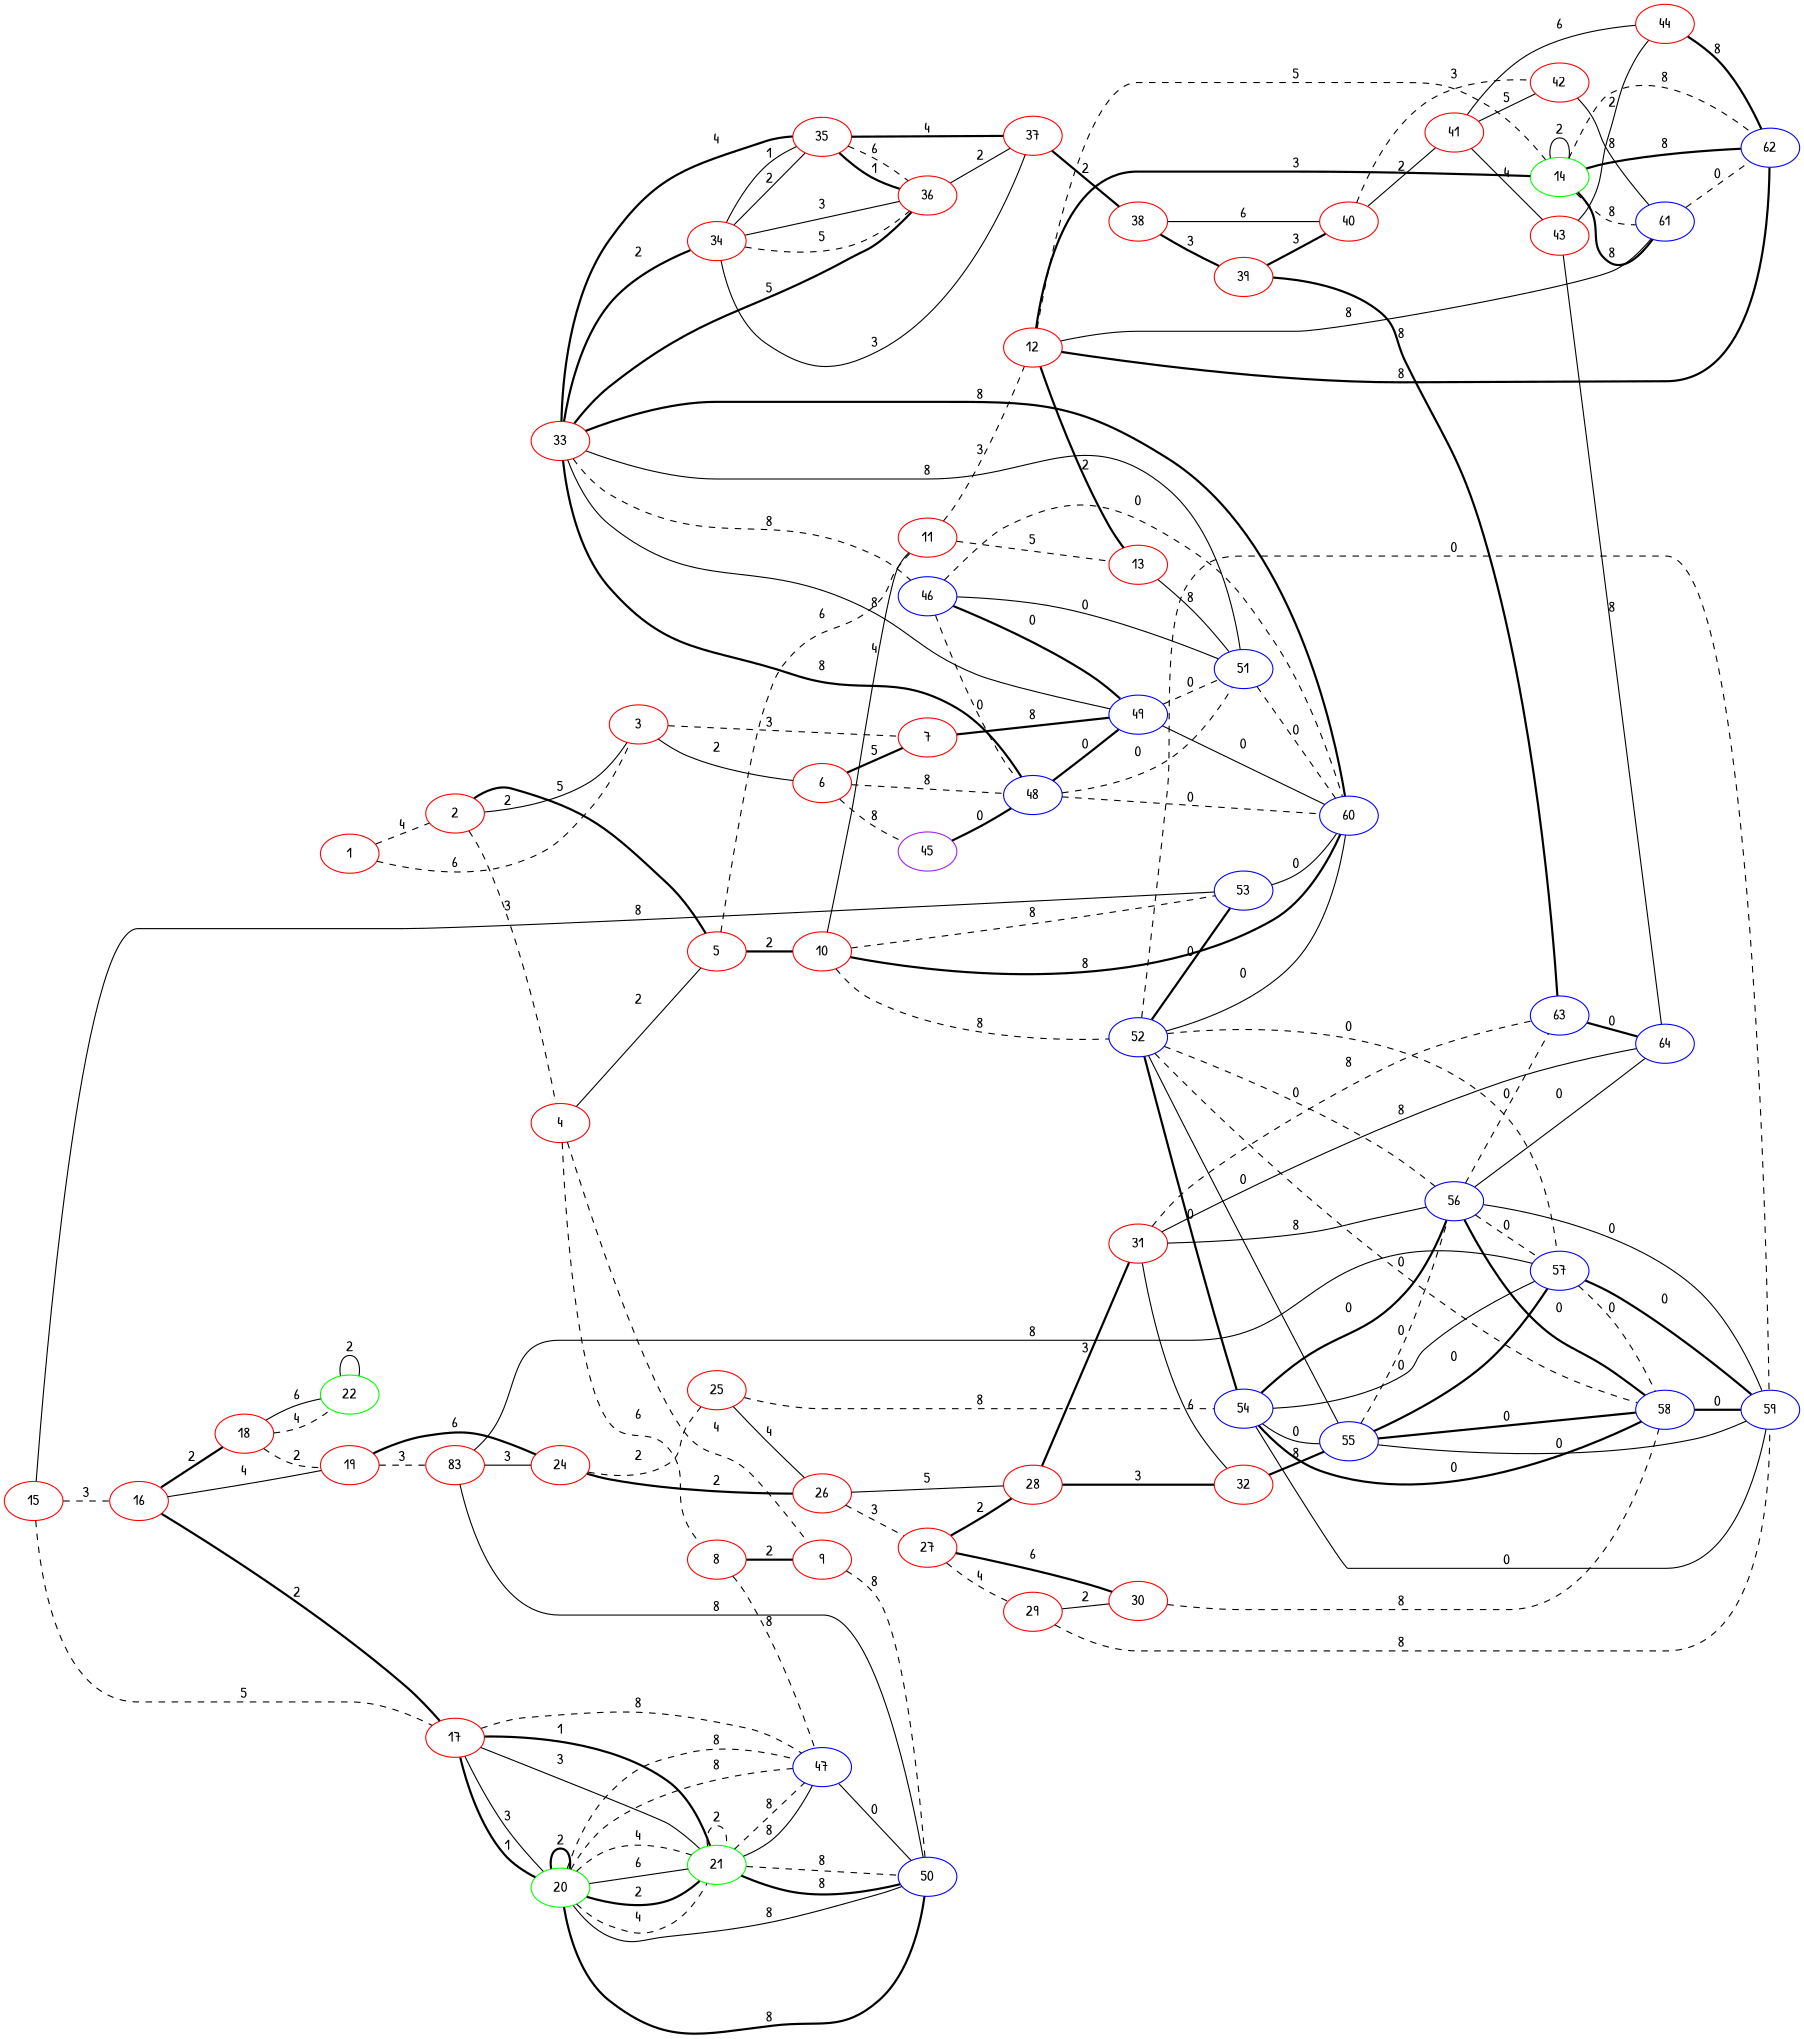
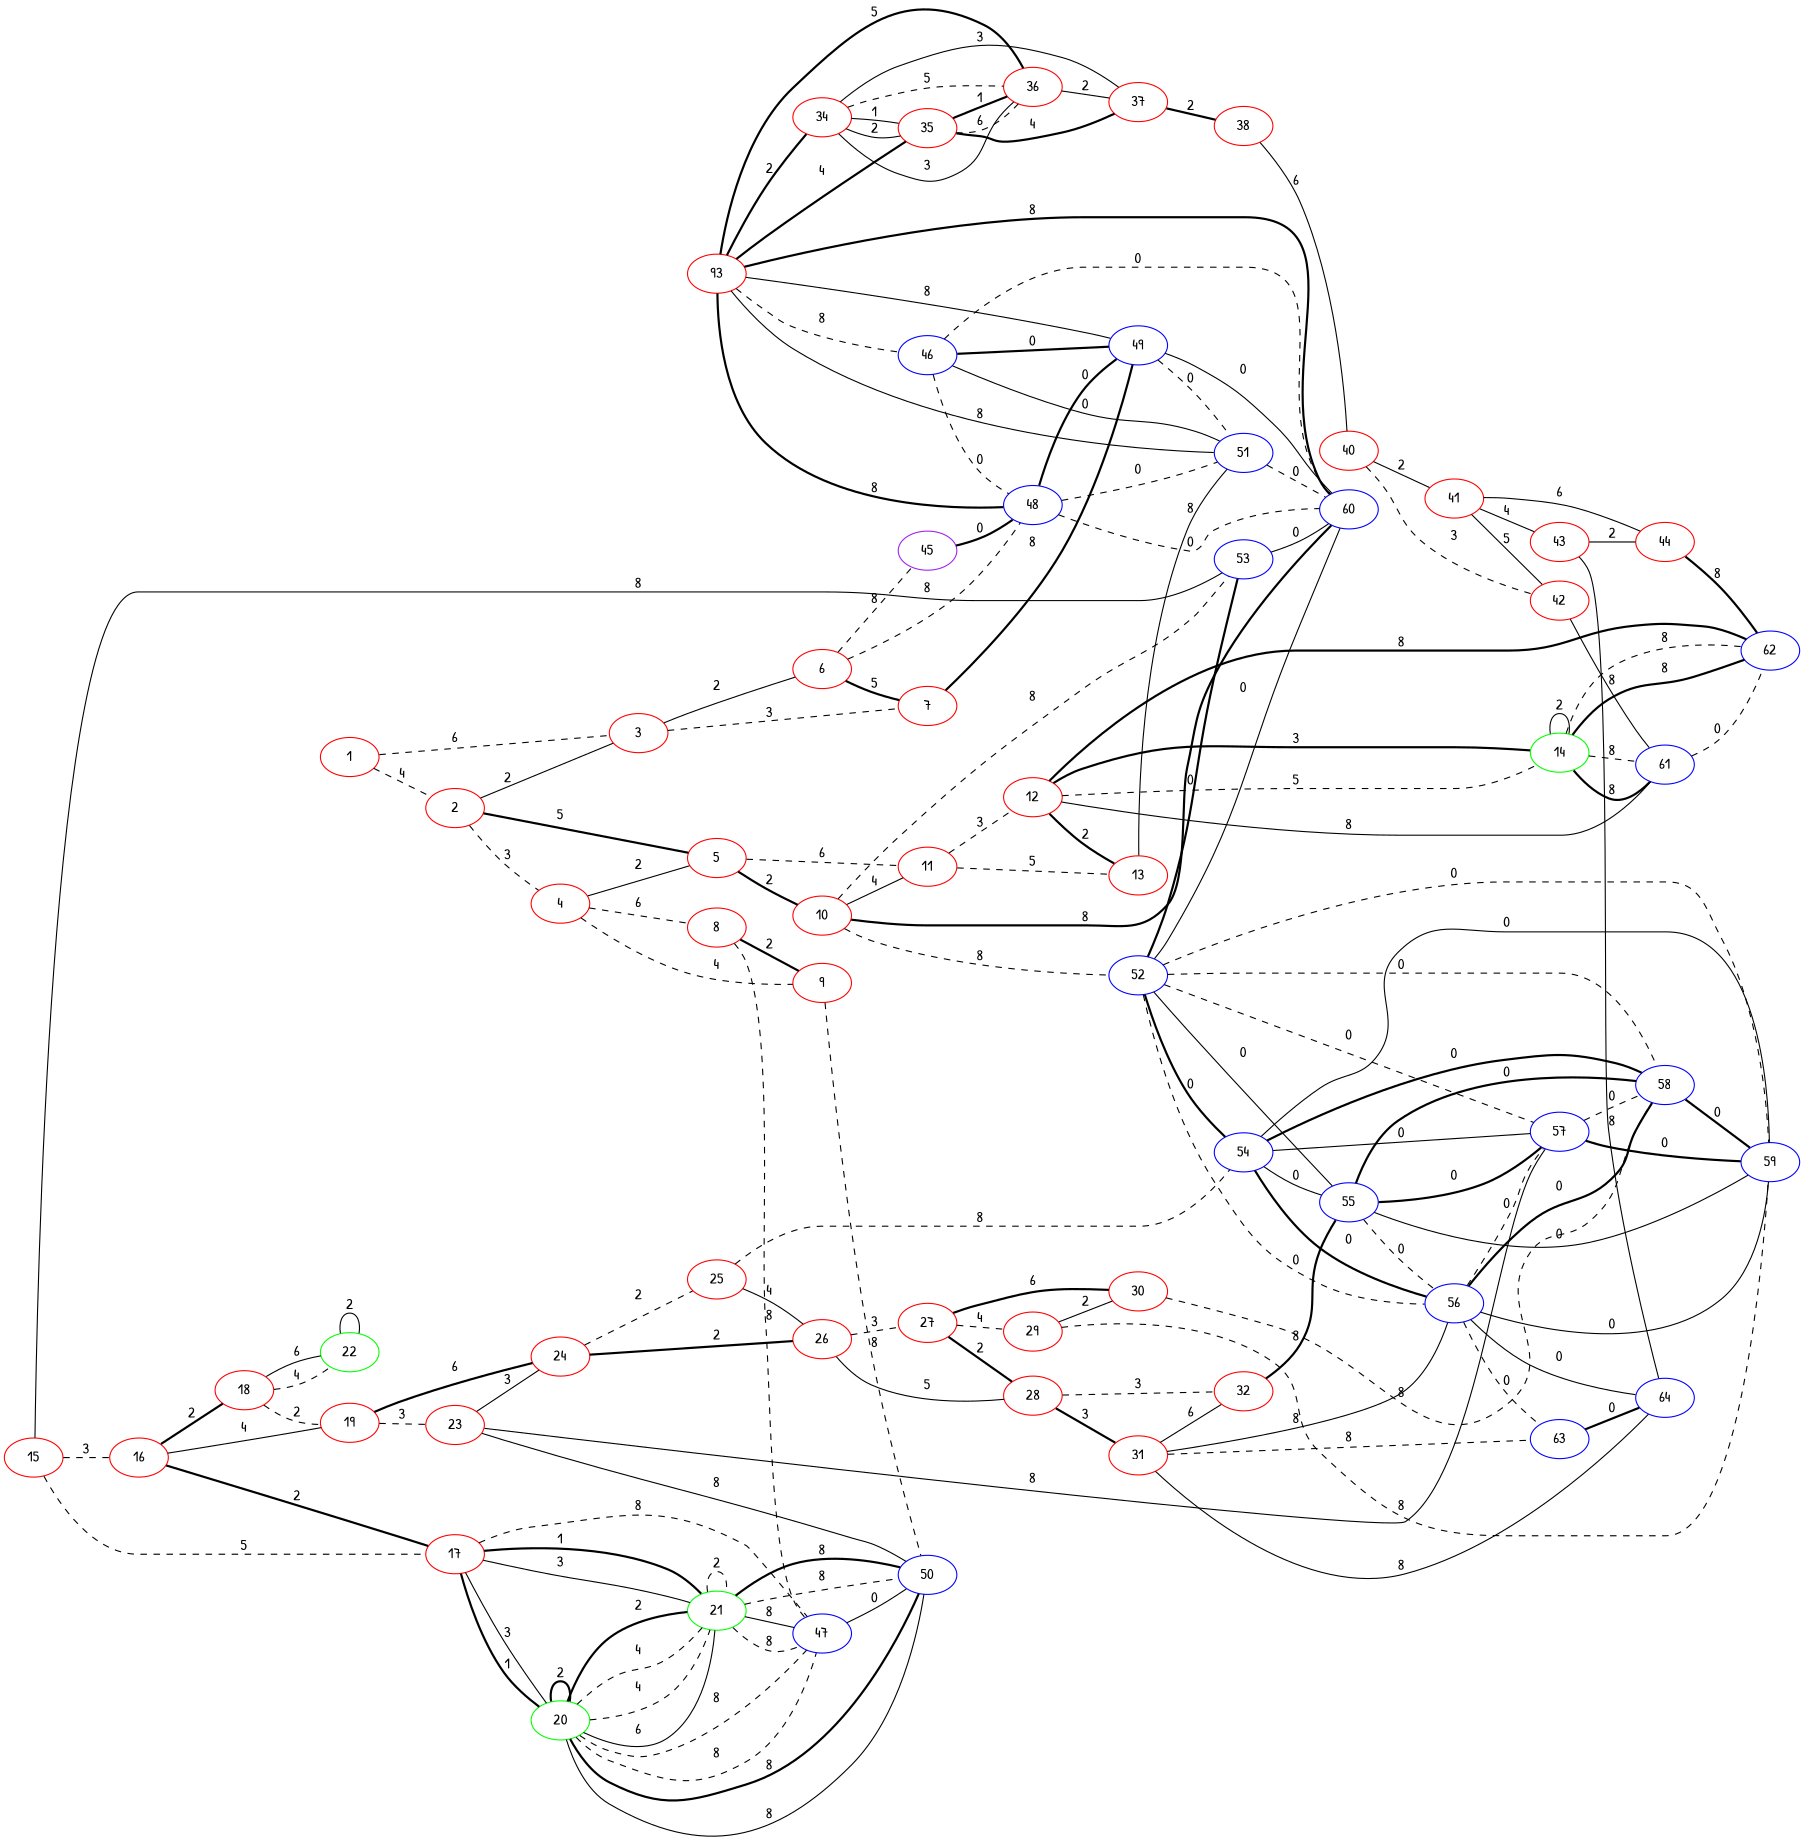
(1244, 277) -> none
(560, 441) -> (717, 274)
(455, 1465) -> (455, 1425)
(1138, 1485) -> (1138, 1394)
